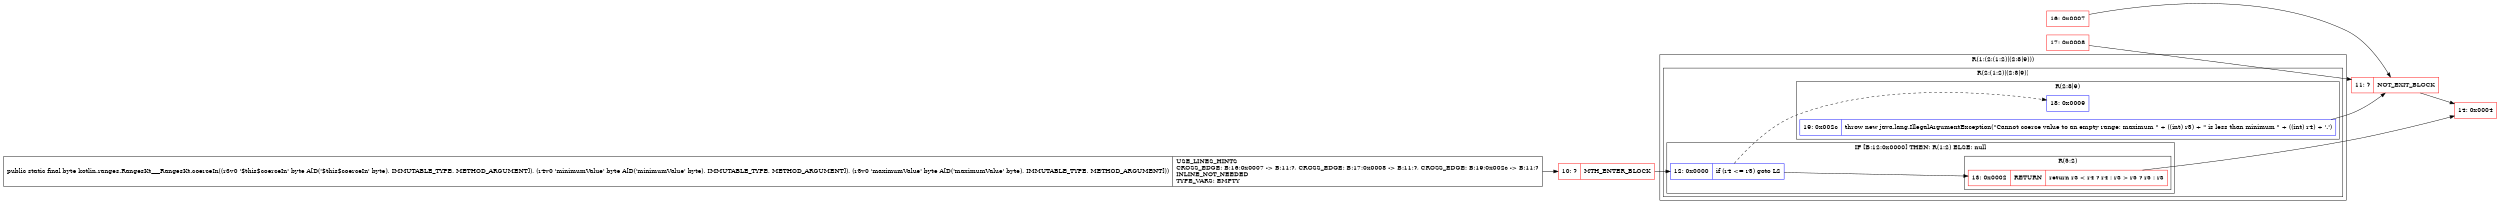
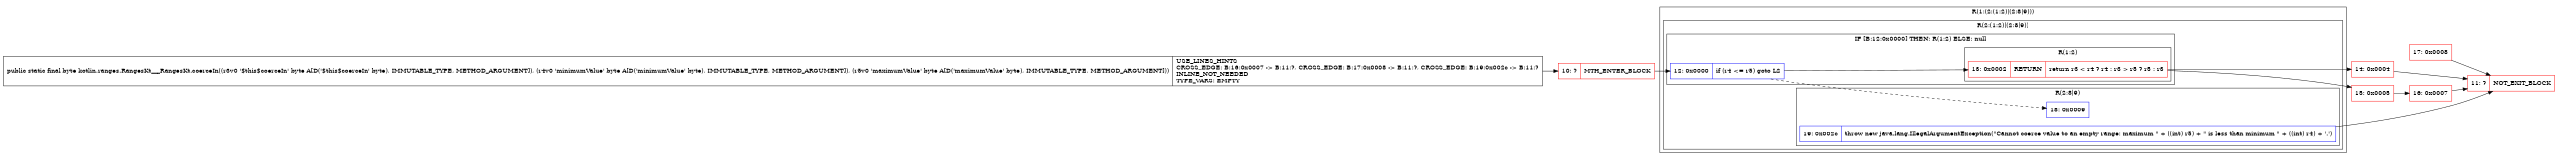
none -> (2373, 93)
(2435, 98) -> (2428, 75)
(2068, 161) -> (2068, 53)
